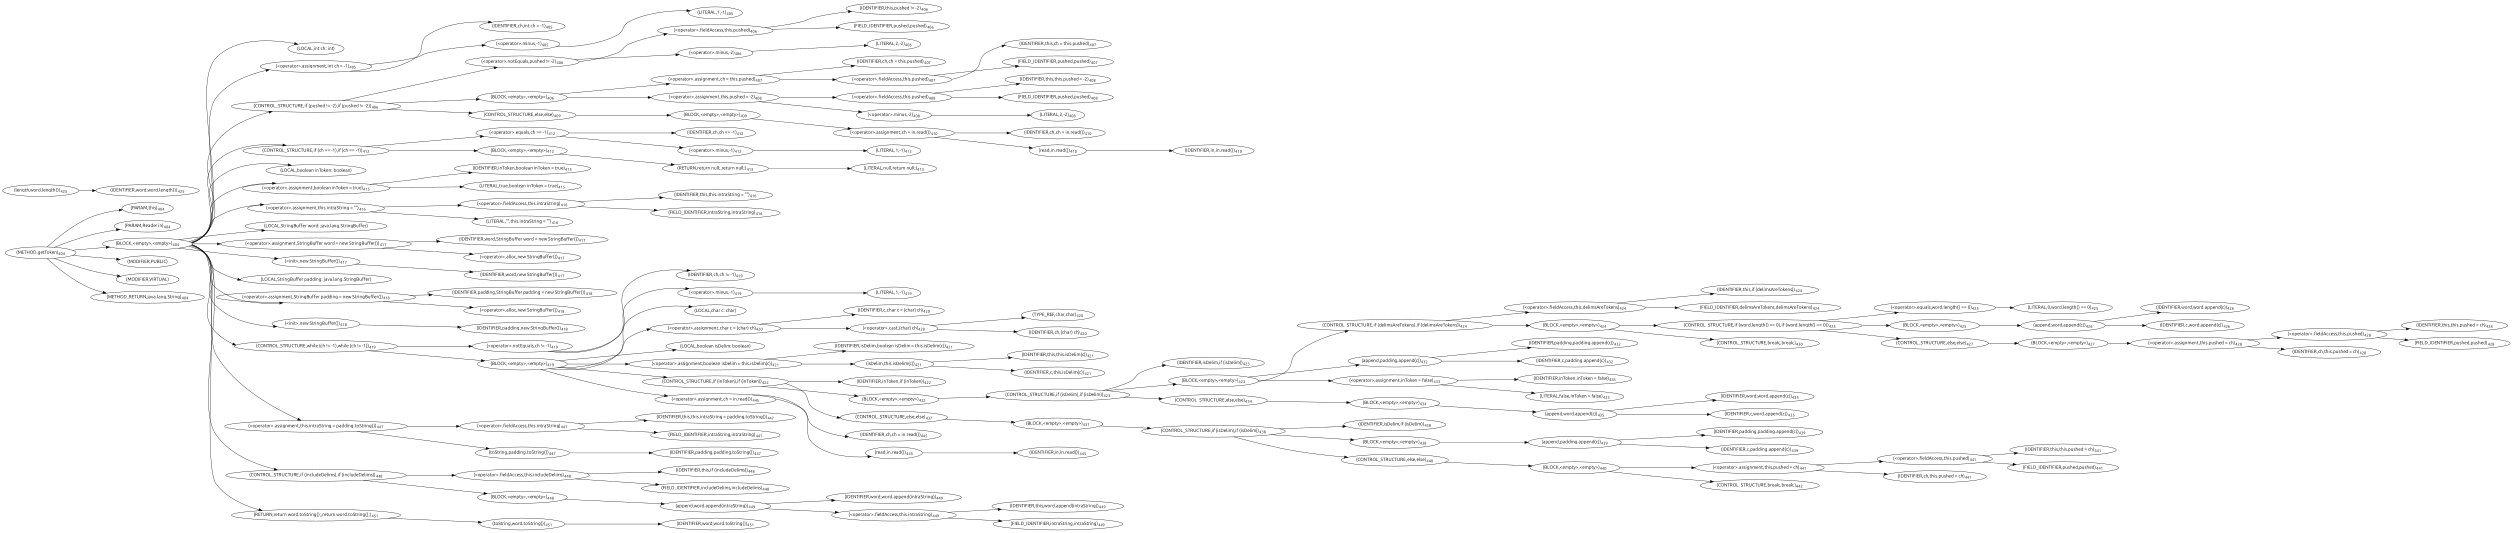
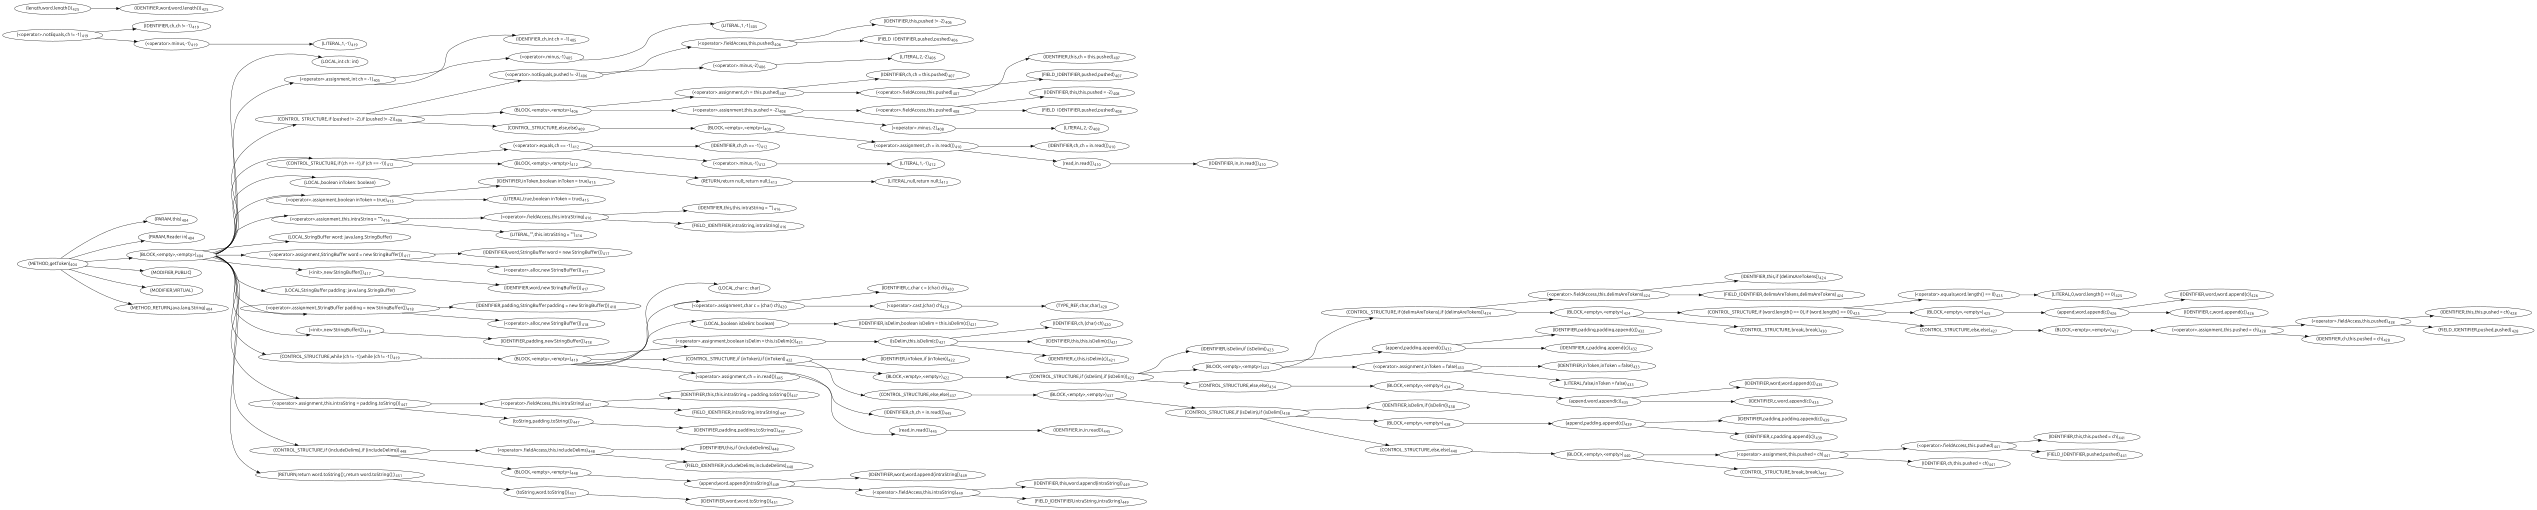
(976, 331) -> (998, 333)
(433, 346) -> none
(804, 355) -> (812, 324)
